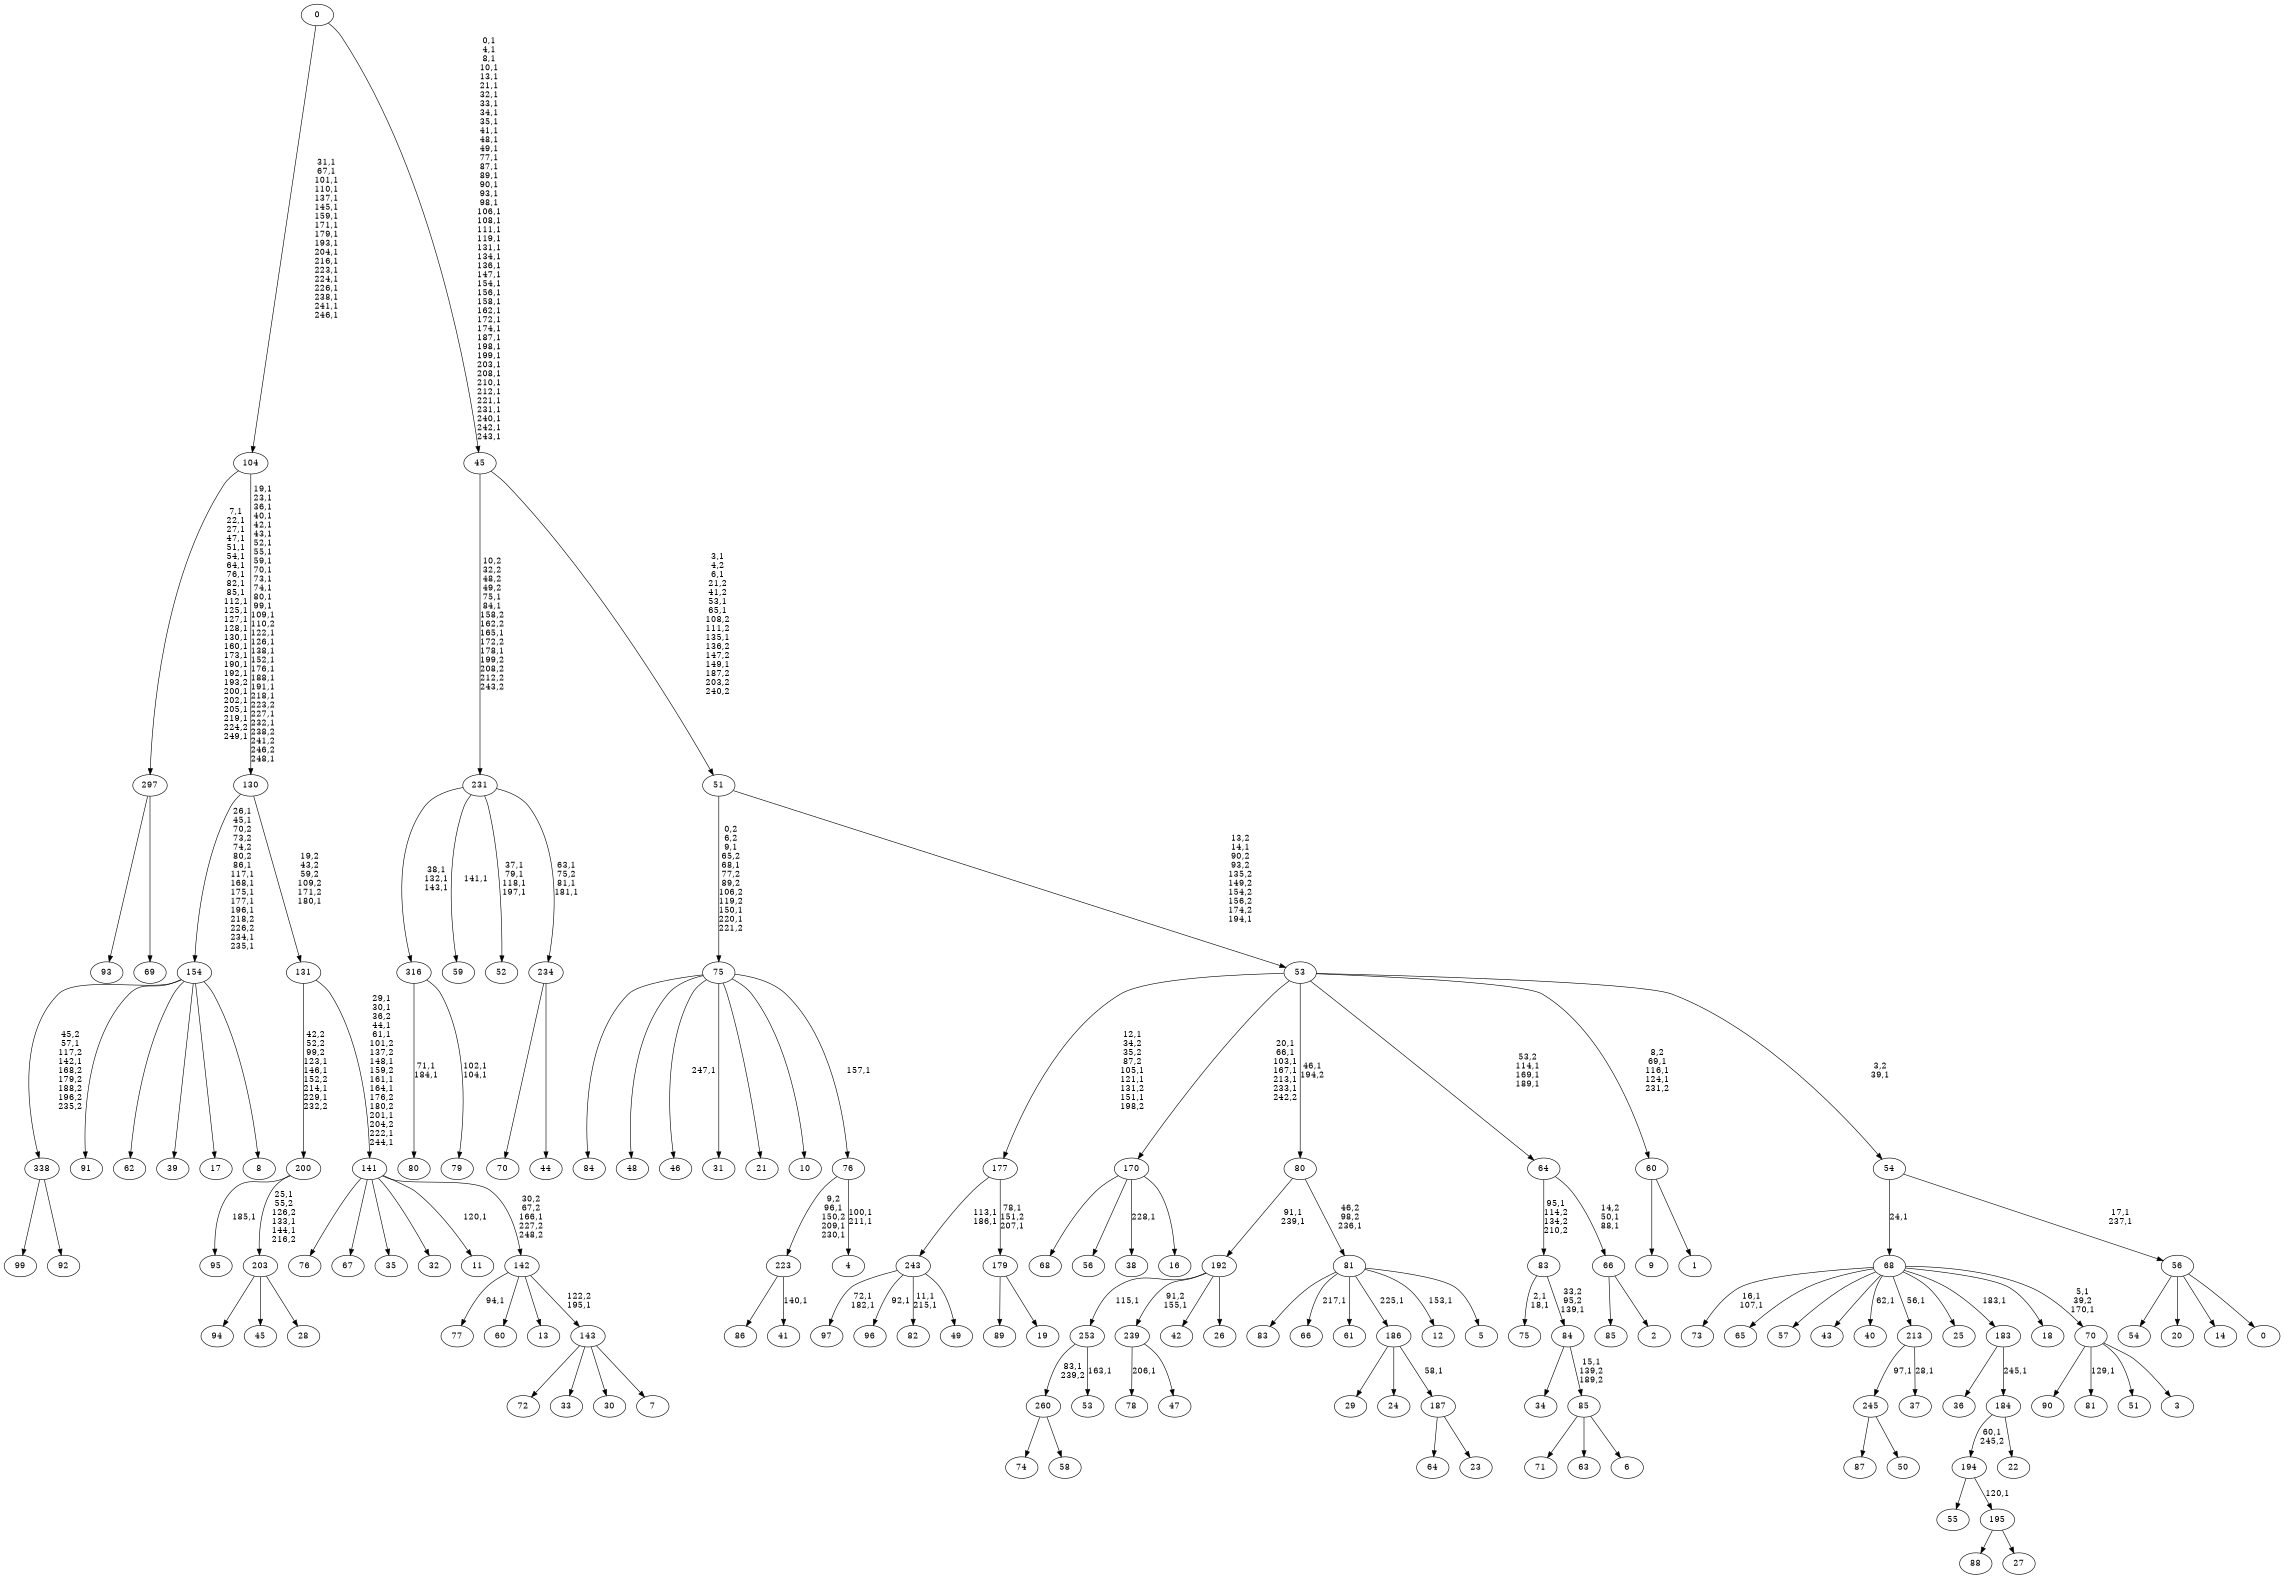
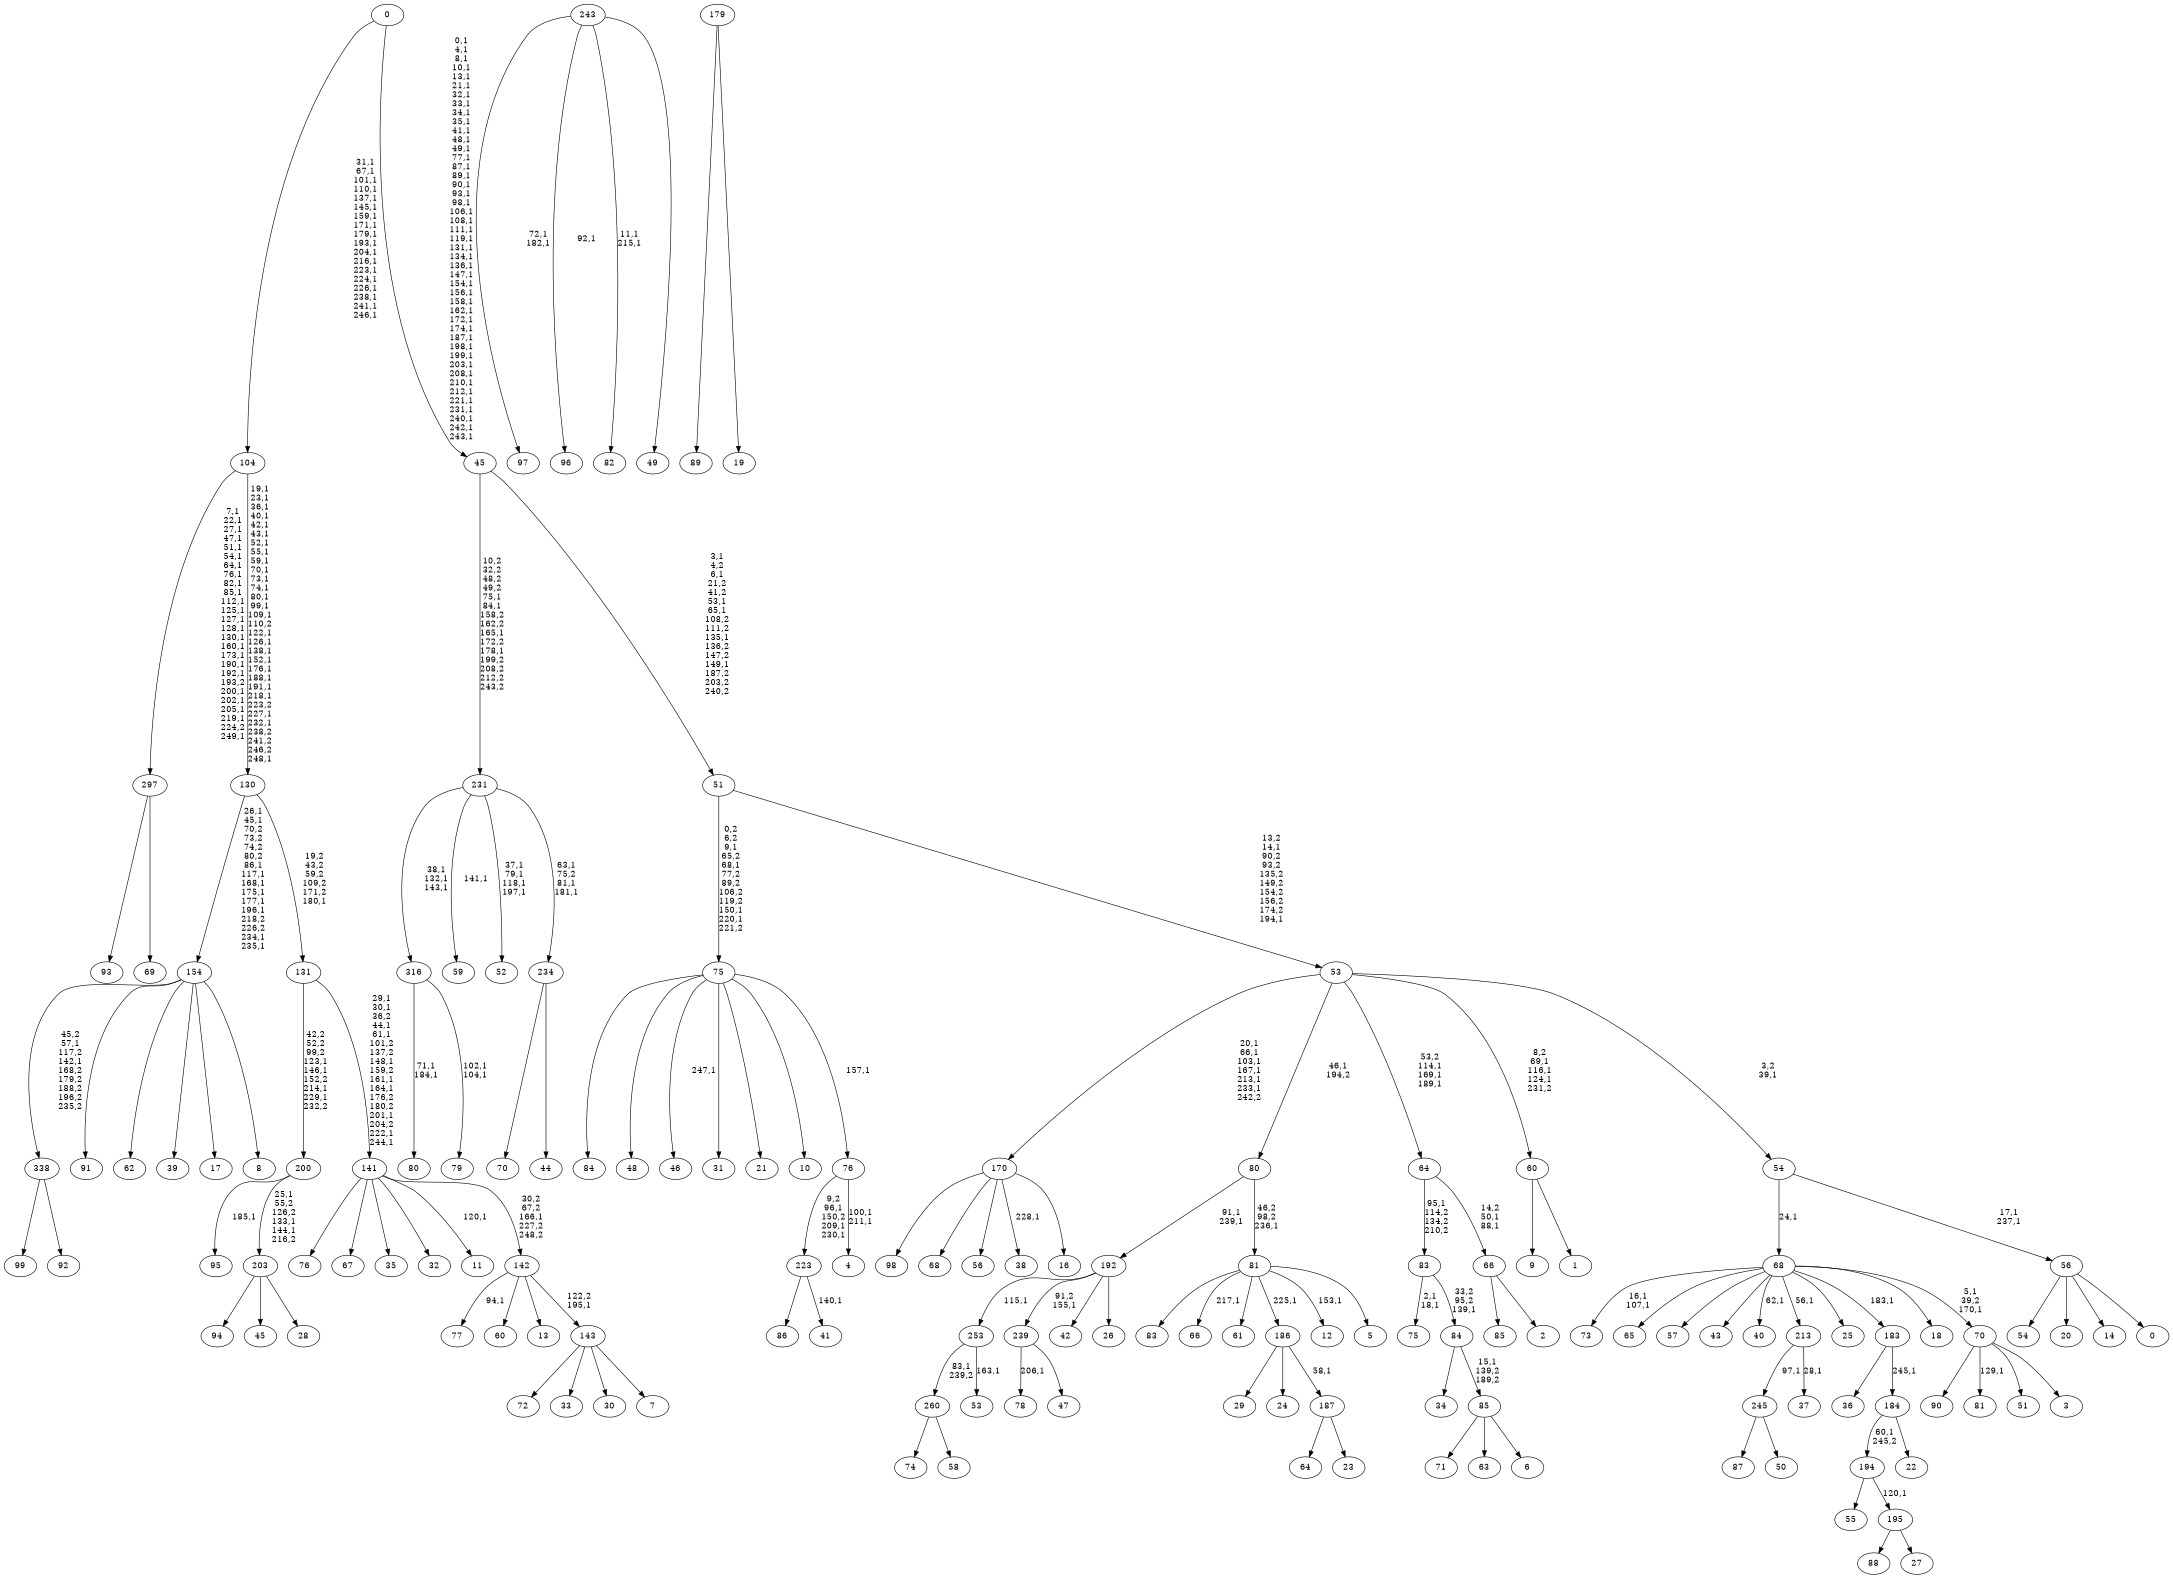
(1000, 1169) -> none
none -> (892, 1266)
